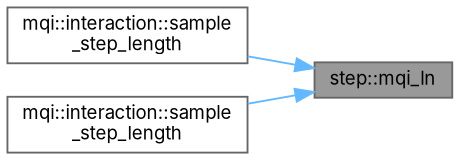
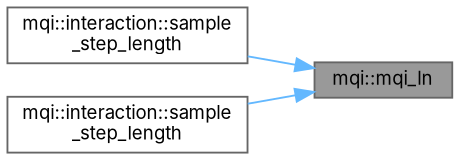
(383, 80) -> (383, 80)
